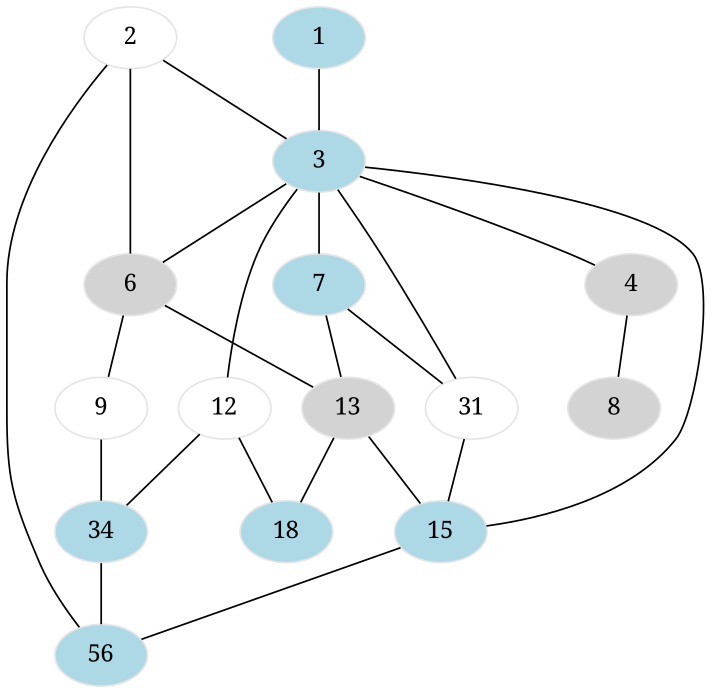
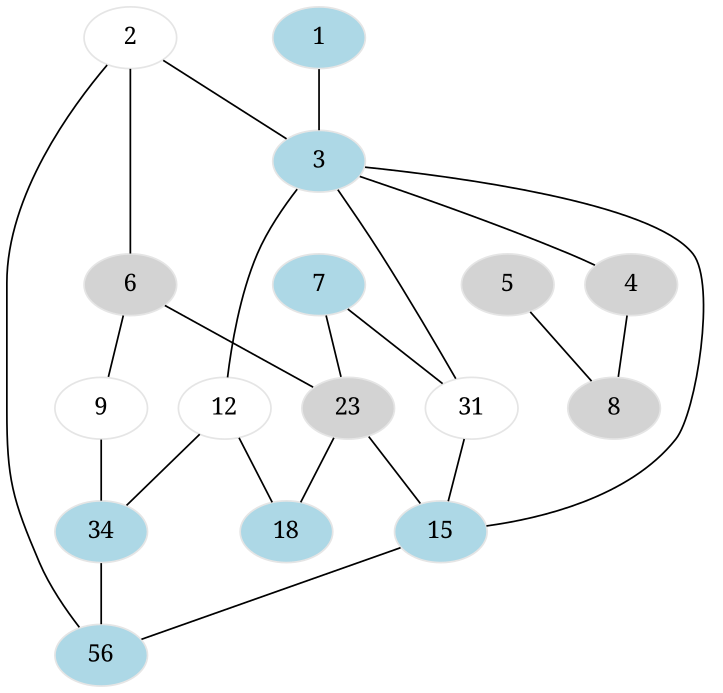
(225, 223) -> none
(319, 223) -> none
none -> (508, 285)
(348, 408) -> (348, 408)
